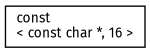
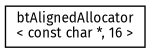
(75, 27) -> (75, 27)
